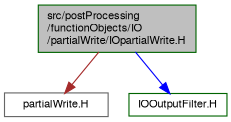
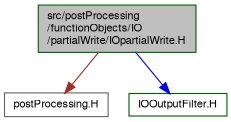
(56, 105) -> (56, 105)
